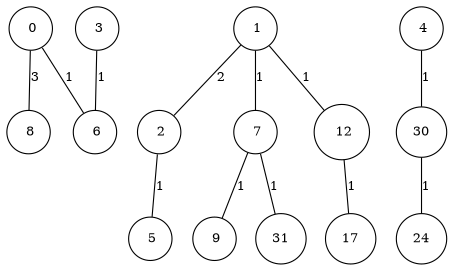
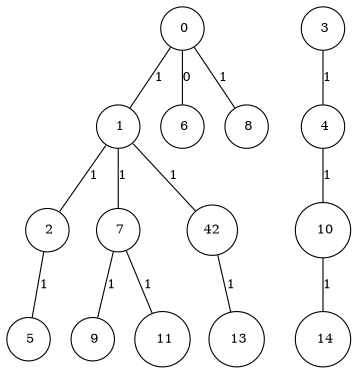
(35, 78) -> (223, 78)
(70, 78) -> (187, 78)
none -> (150, 78)
(221, 78) -> (94, 176)
(96, 80) -> (323, 78)
(342, 132) -> (212, 230)
(422, 132) -> (323, 230)
(281, 239) -> (162, 339)
(351, 239) -> (237, 339)
(422, 239) -> (323, 339)
